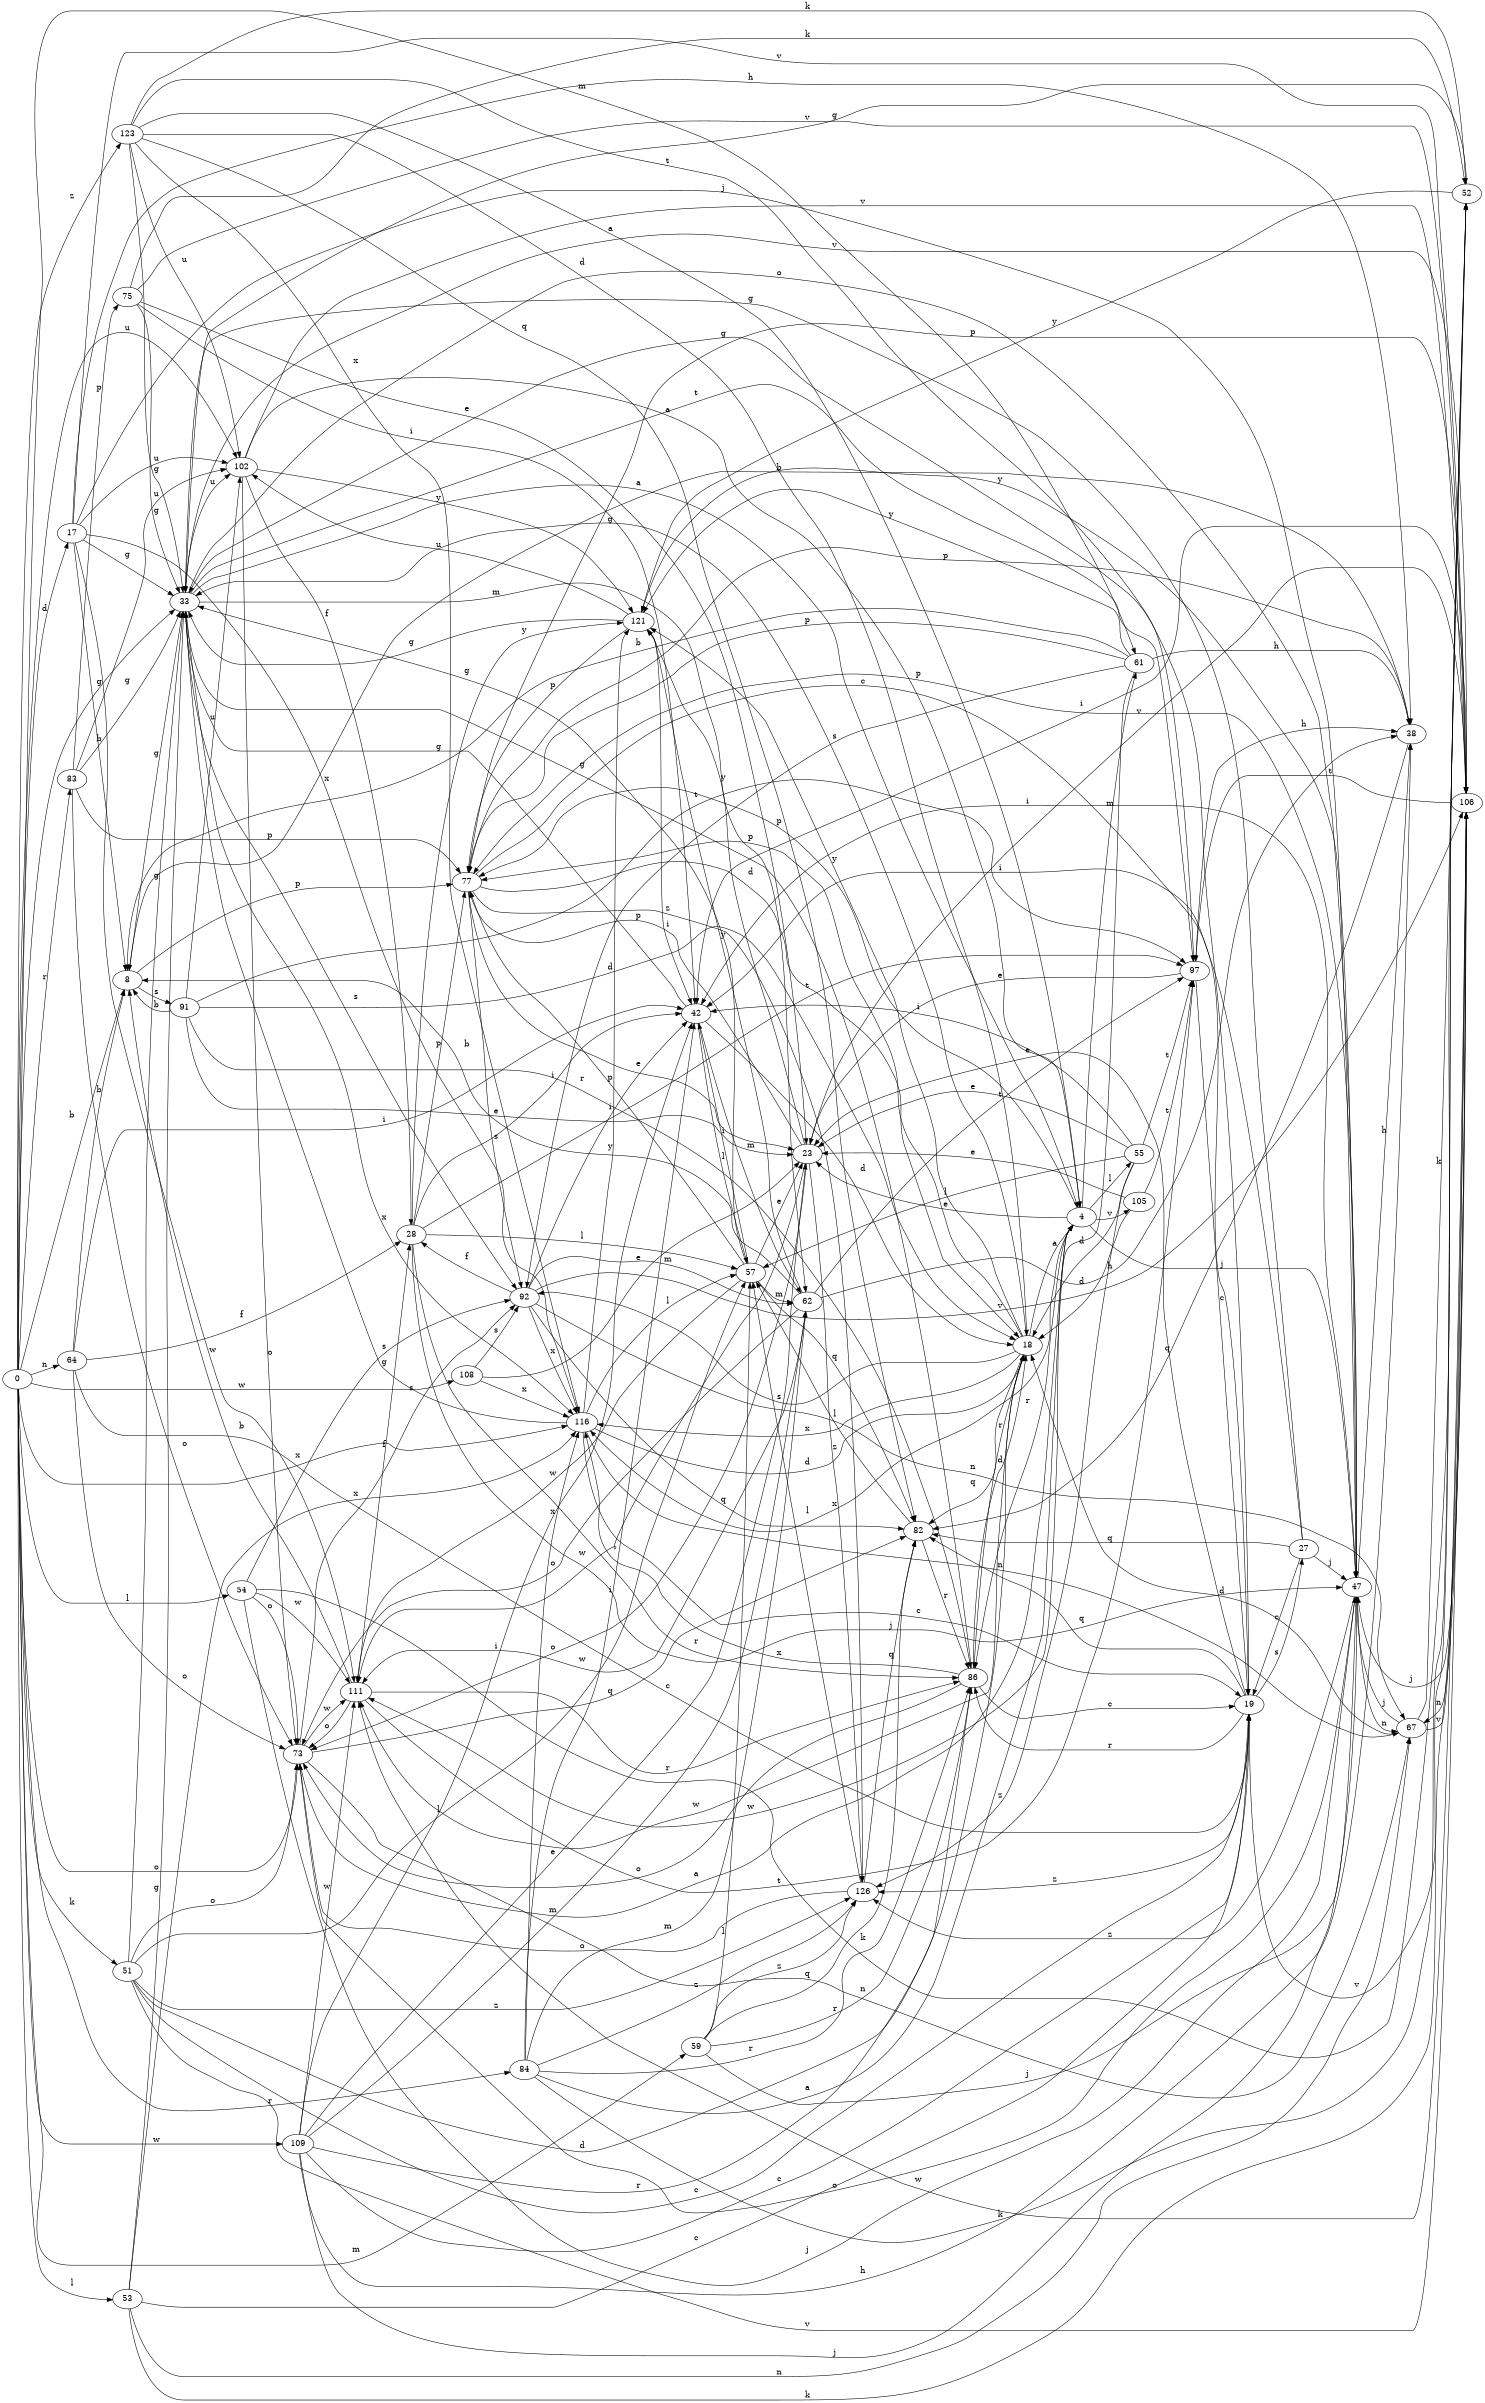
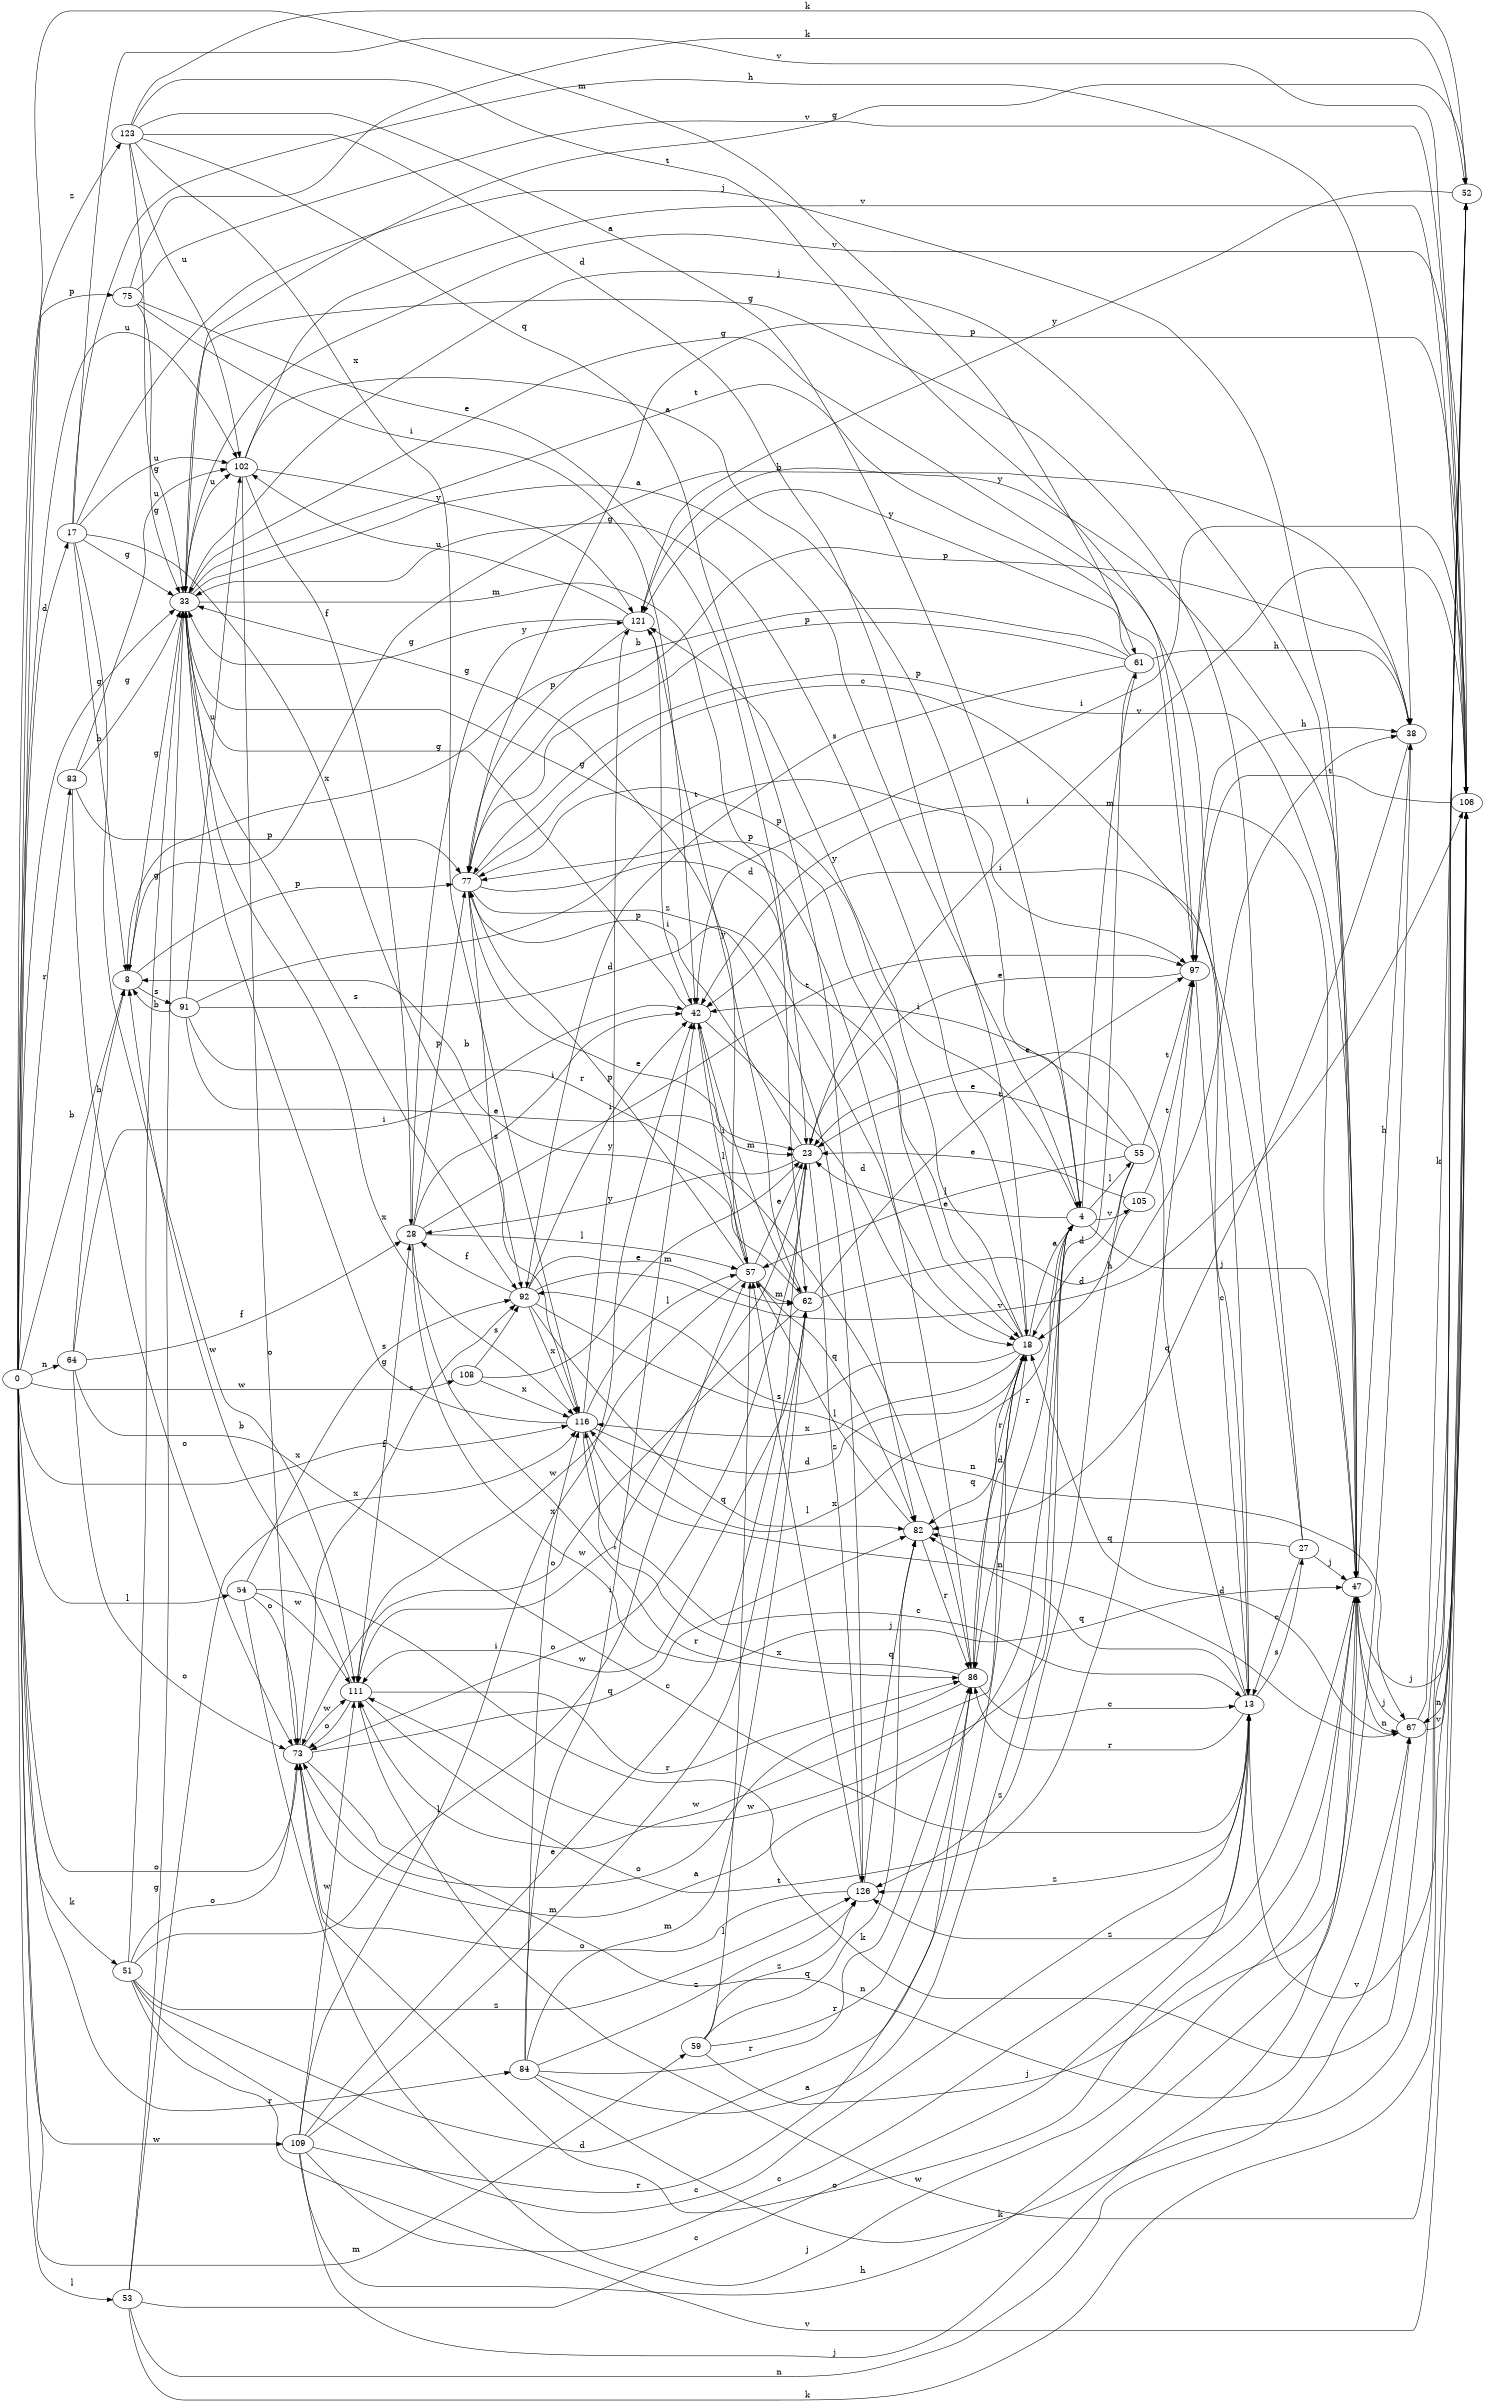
(779, 273) -> (779, 273)
(90, 539) -> (27, 638)
(734, 885) -> (616, 1202)
(1249, 1705) -> (1249, 1705)
